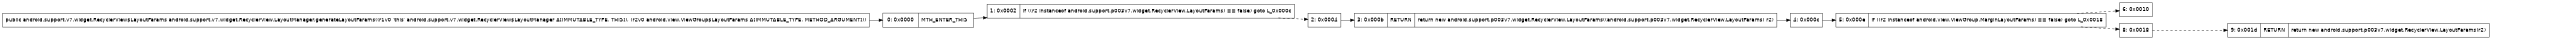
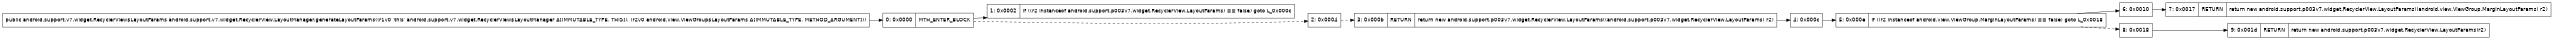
none -> (2358, 10)
(2096, 12) -> (2096, 12)
(1291, 19) -> (1139, 24)
(944, 20) -> (945, 20)
(1346, 20) -> (1346, 20)
(2188, 30) -> (2188, 30)
